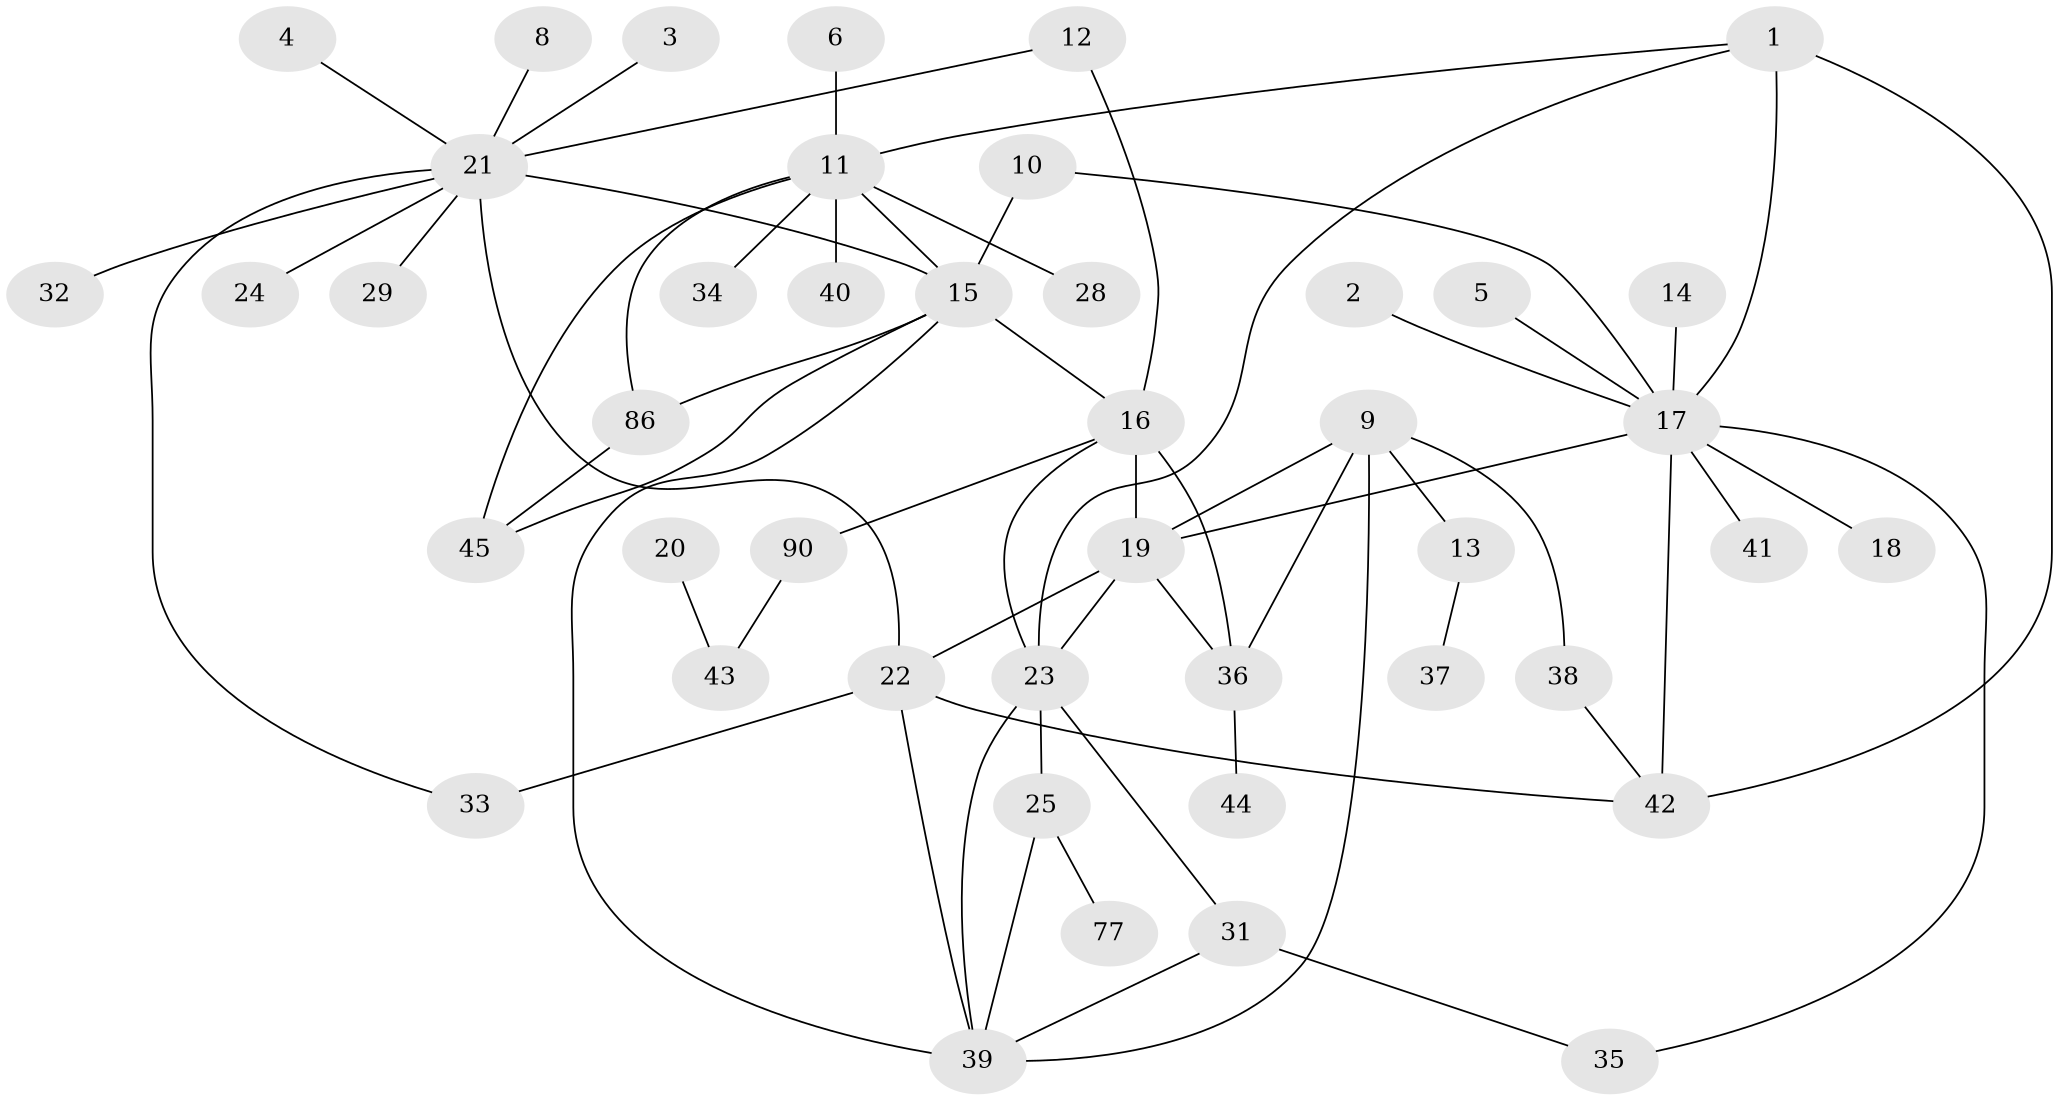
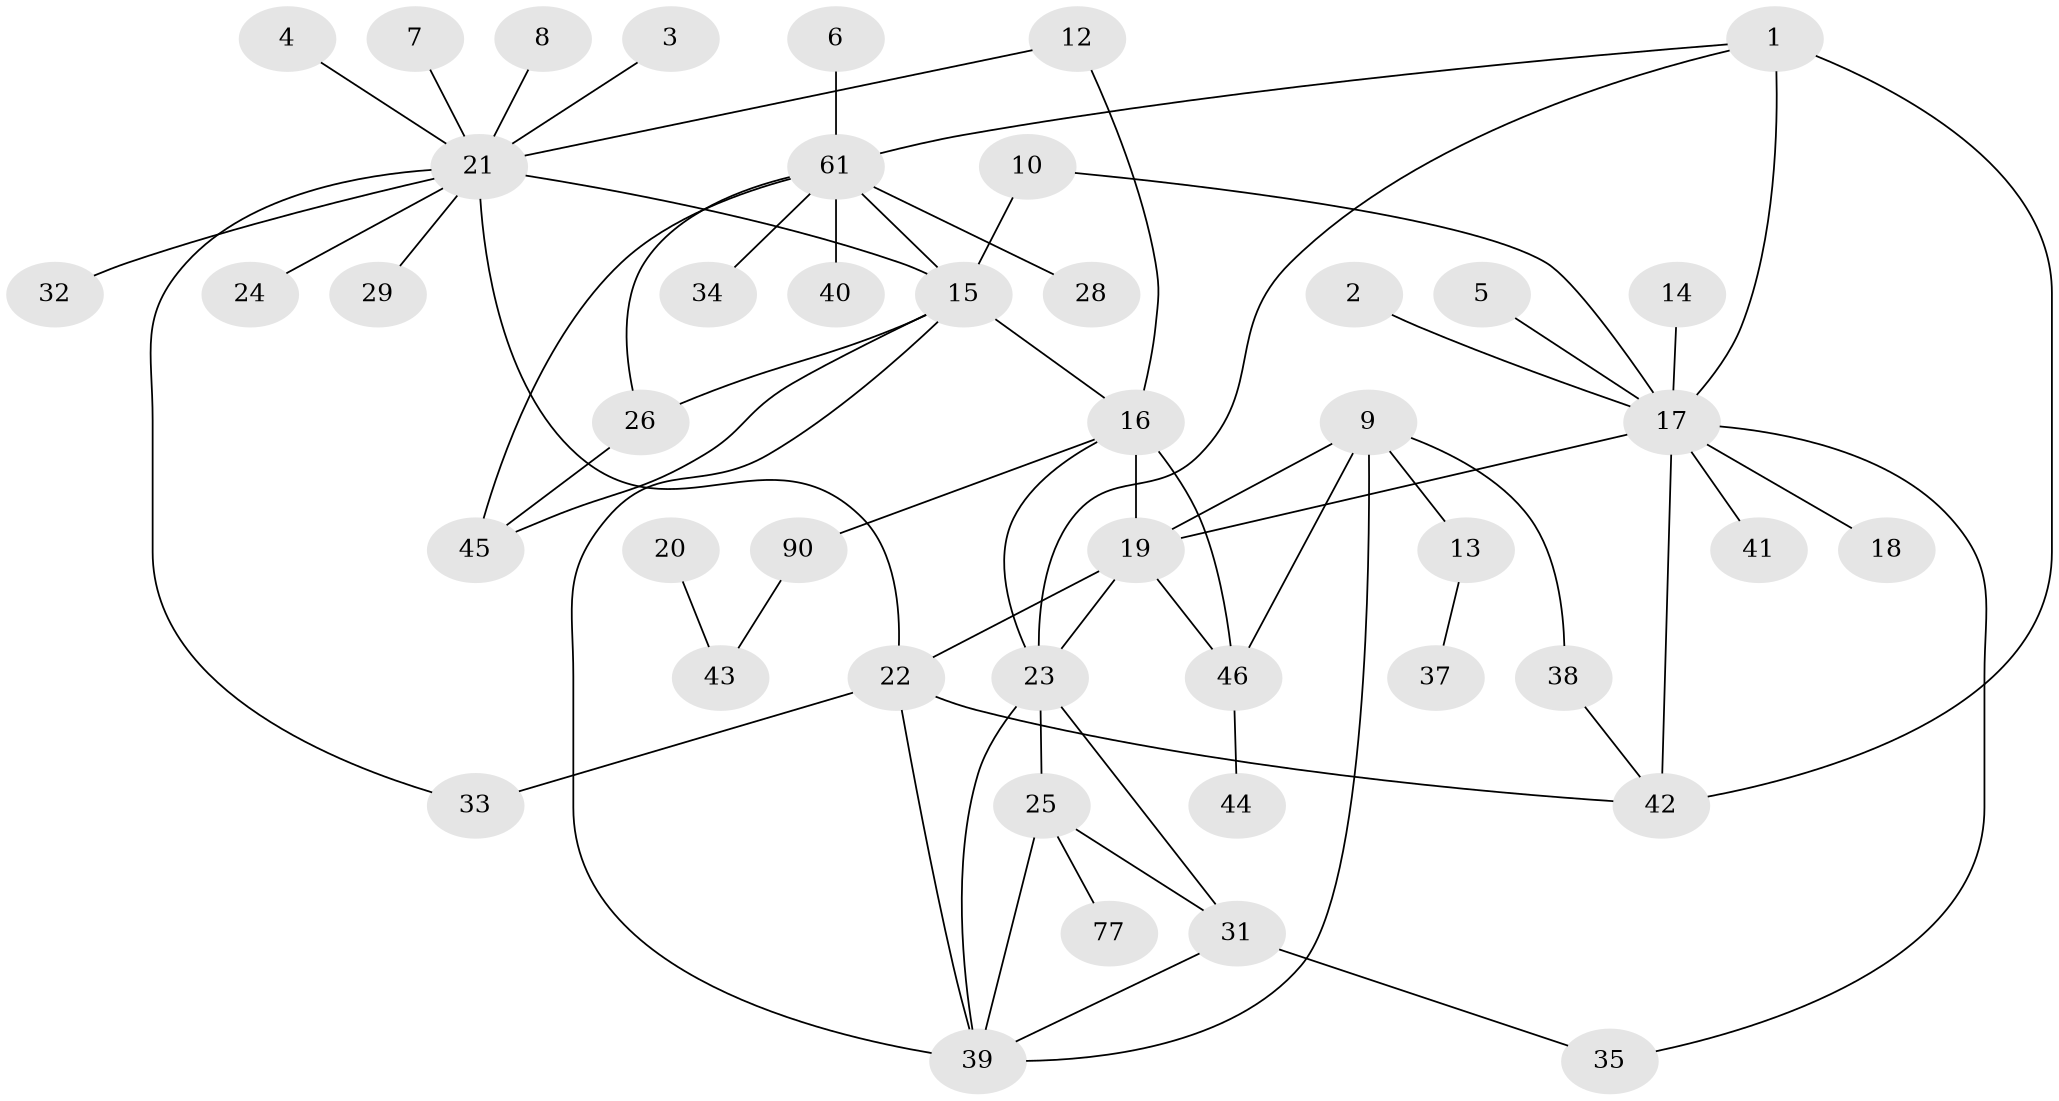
none -> (415, 39)
(836, 167) -> (836, 167)
(641, 422) -> (641, 422)
(1234, 678) -> (1234, 678)
none -> (1140, 870)
